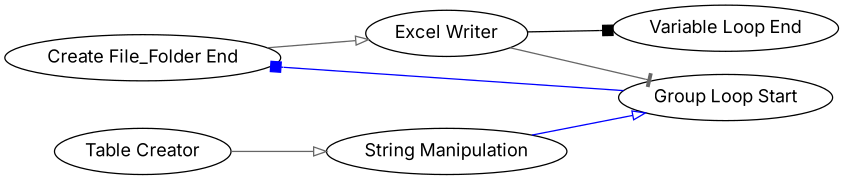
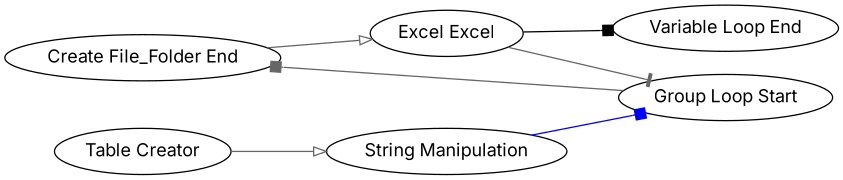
(447, 33) -> (447, 33)
(454, 79) -> (454, 79)
(582, 125) -> (582, 125)
